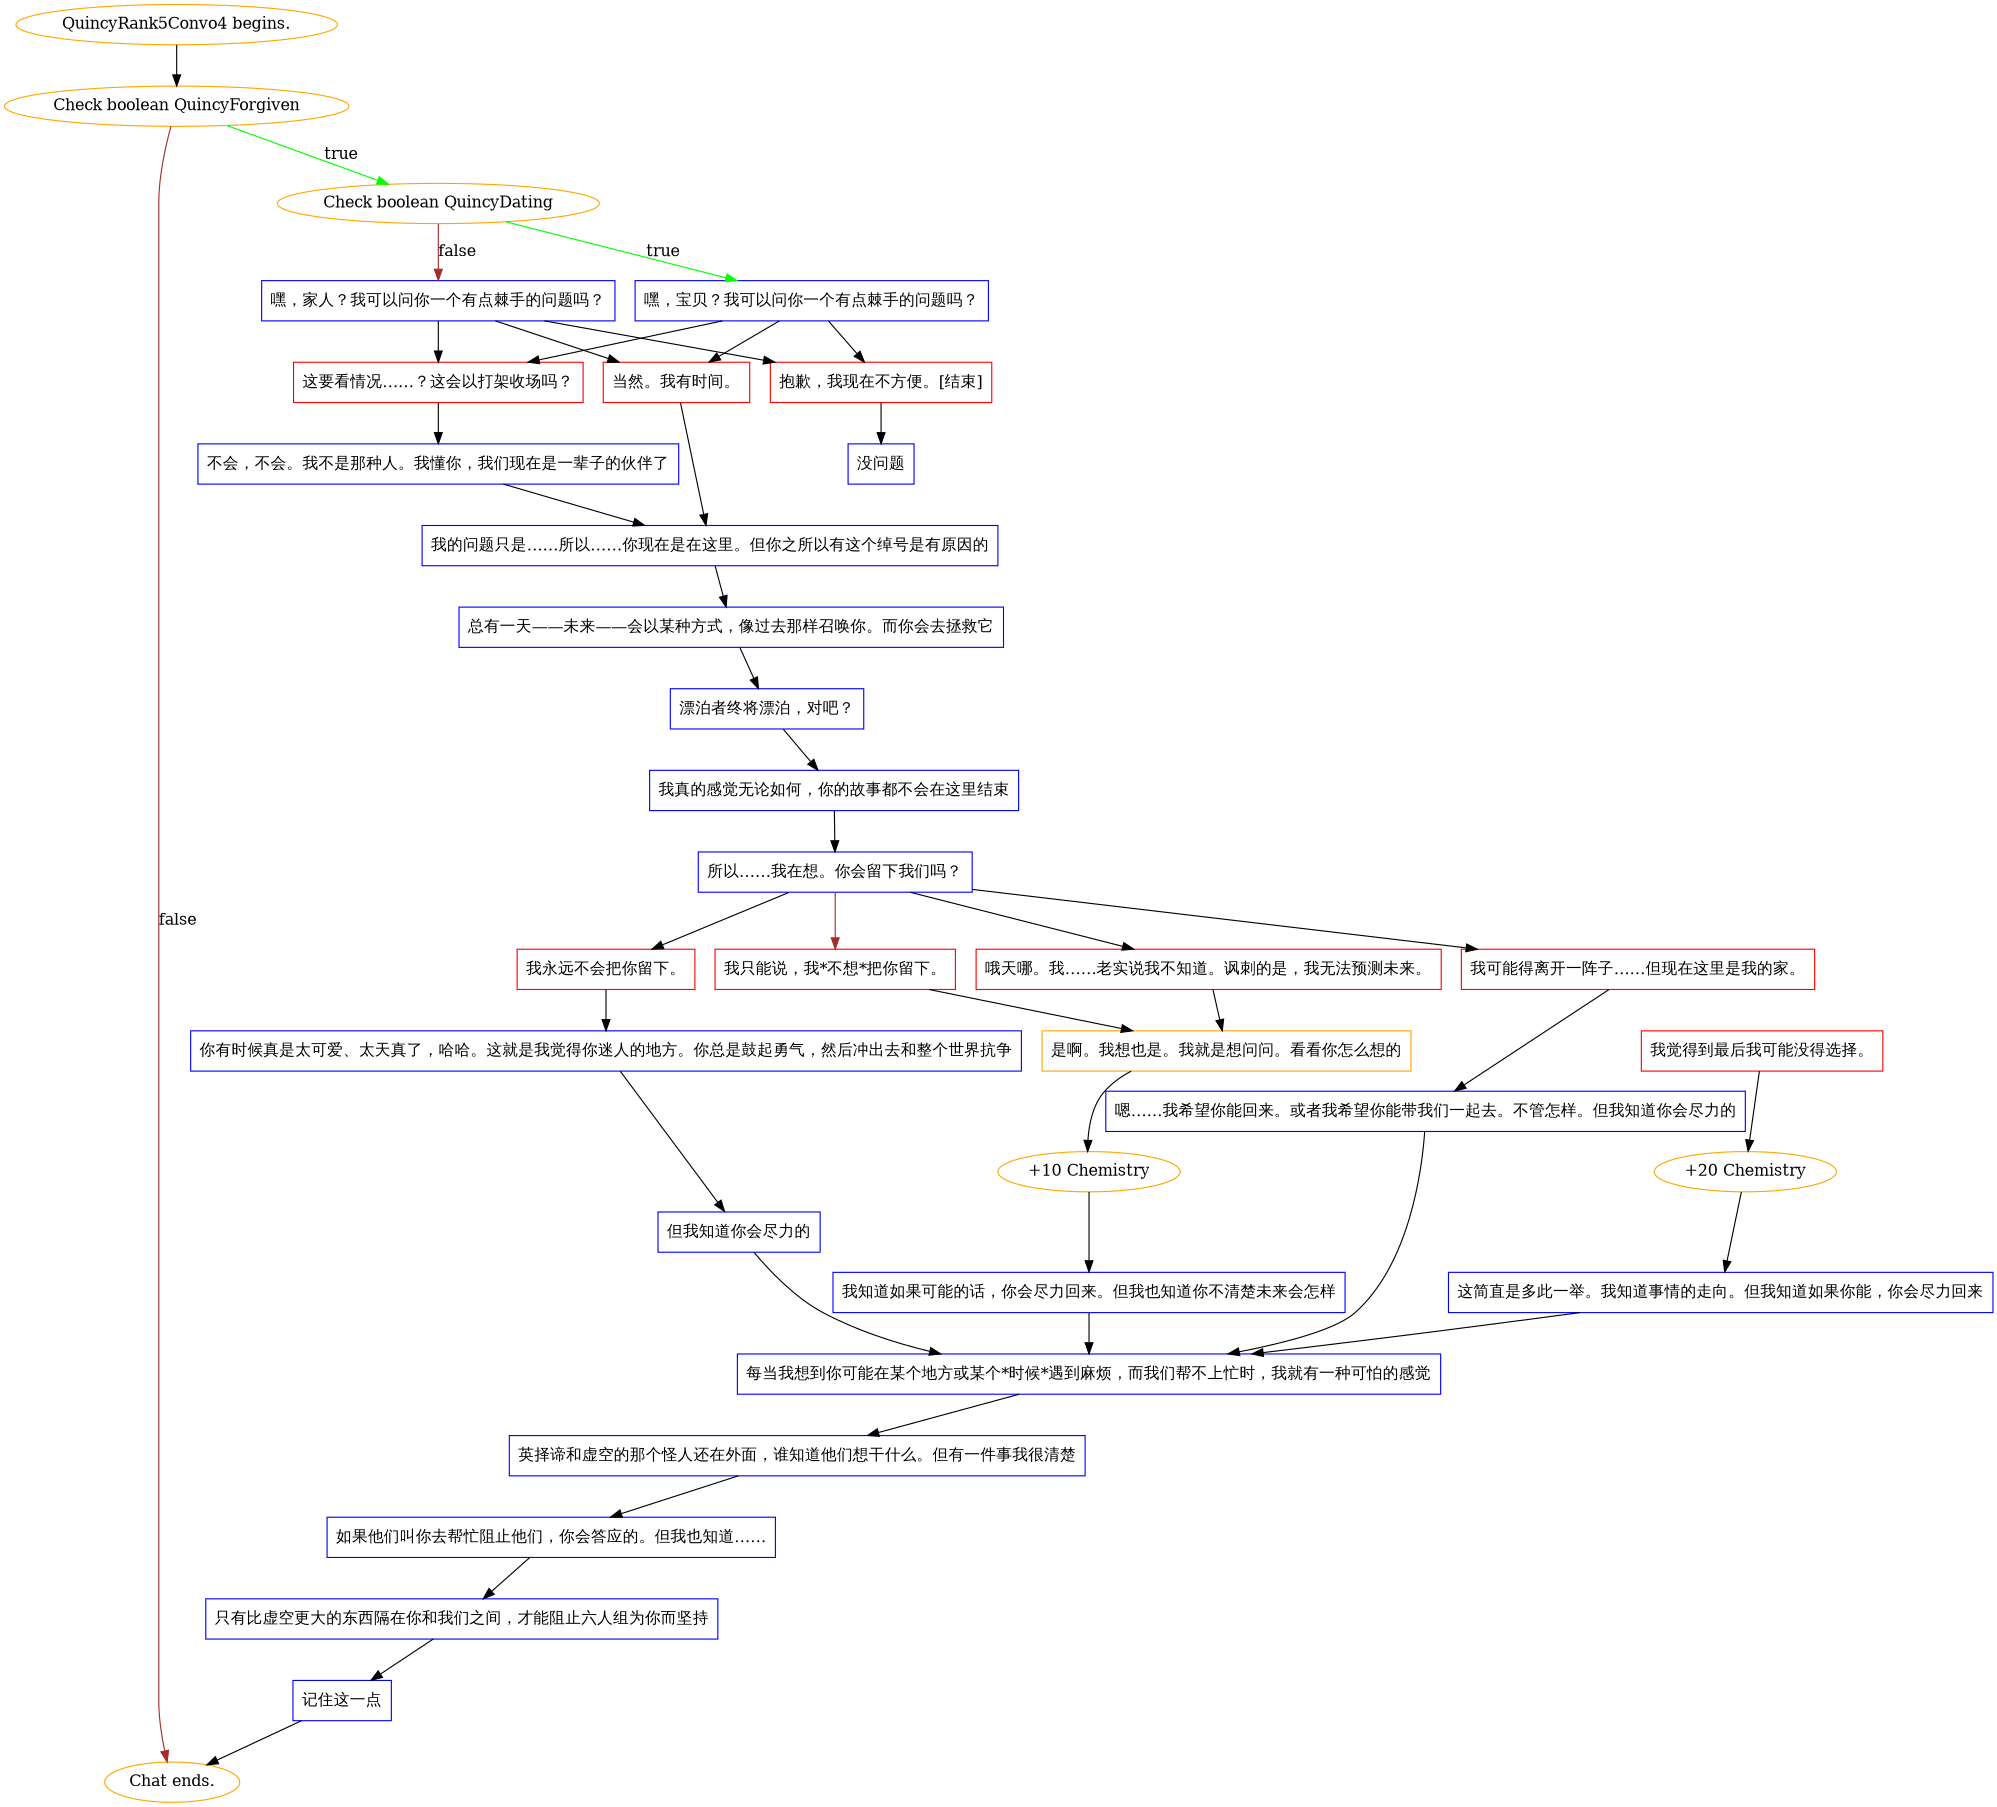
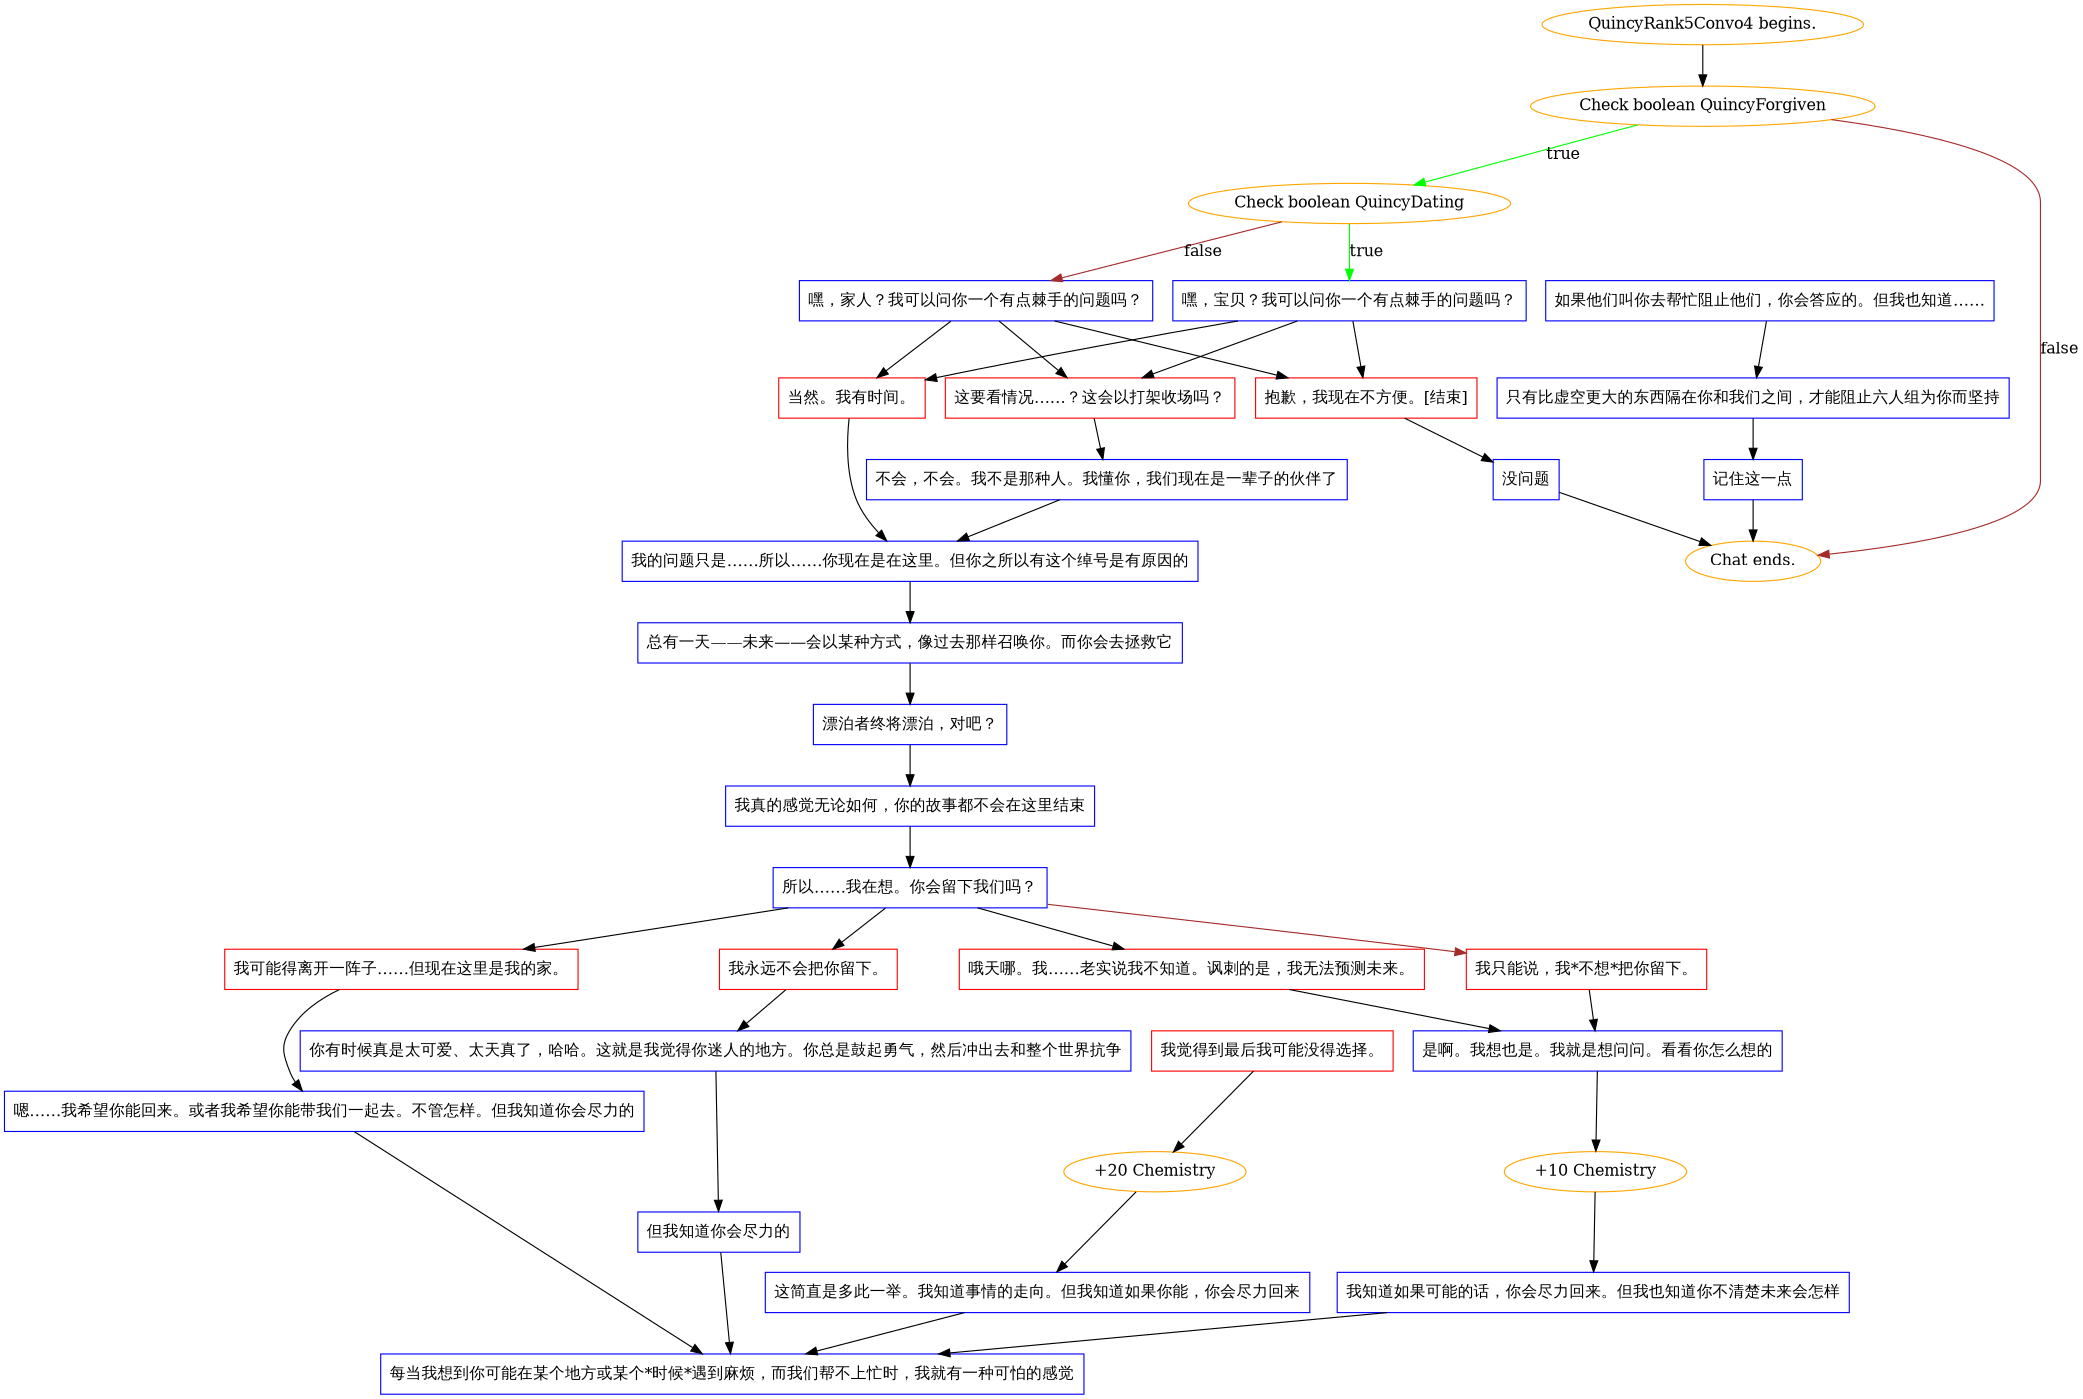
none -> (1630, 517)
(1227, 1051) -> (1598, 1051)
(797, 1456) -> none
